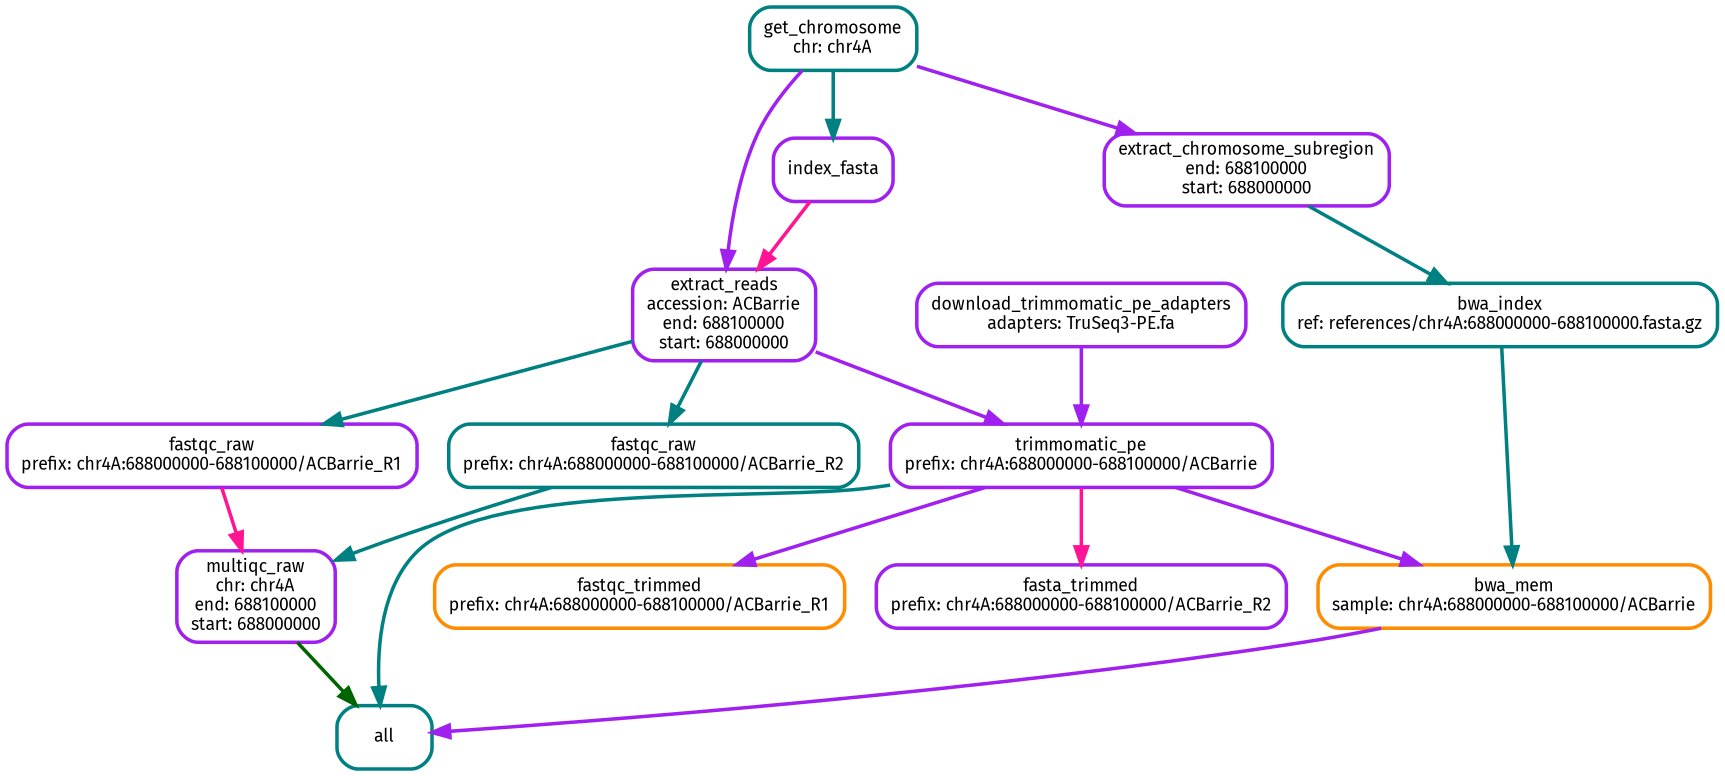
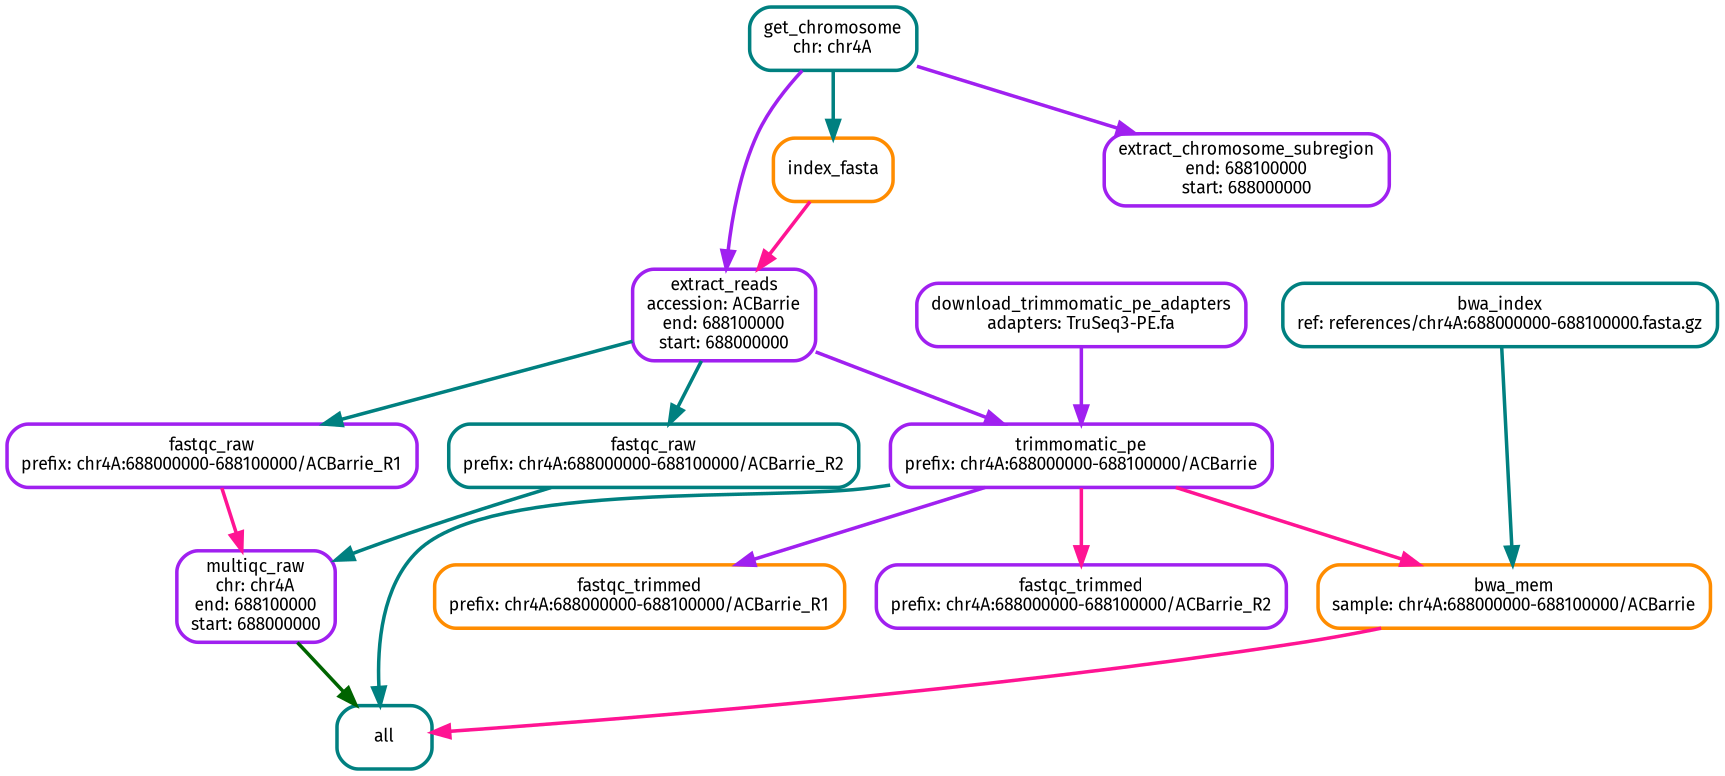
(833, 170) -> (833, 170)
(1370, 240) -> none
(1289, 523) -> (1289, 523)
(1081, 597) -> (1081, 597)
(917, 691) -> (917, 691)
